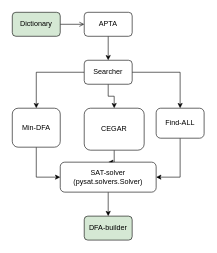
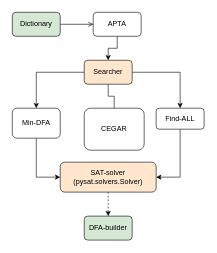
(108, 24) -> (117, 24)
(108, 72) -> (108, 72)
(114, 102) -> (114, 104)
(180, 123) -> (180, 119)
(36, 128) -> (36, 123)
(114, 161) -> none
(108, 177) -> (108, 177)
(108, 201) -> (108, 201)
